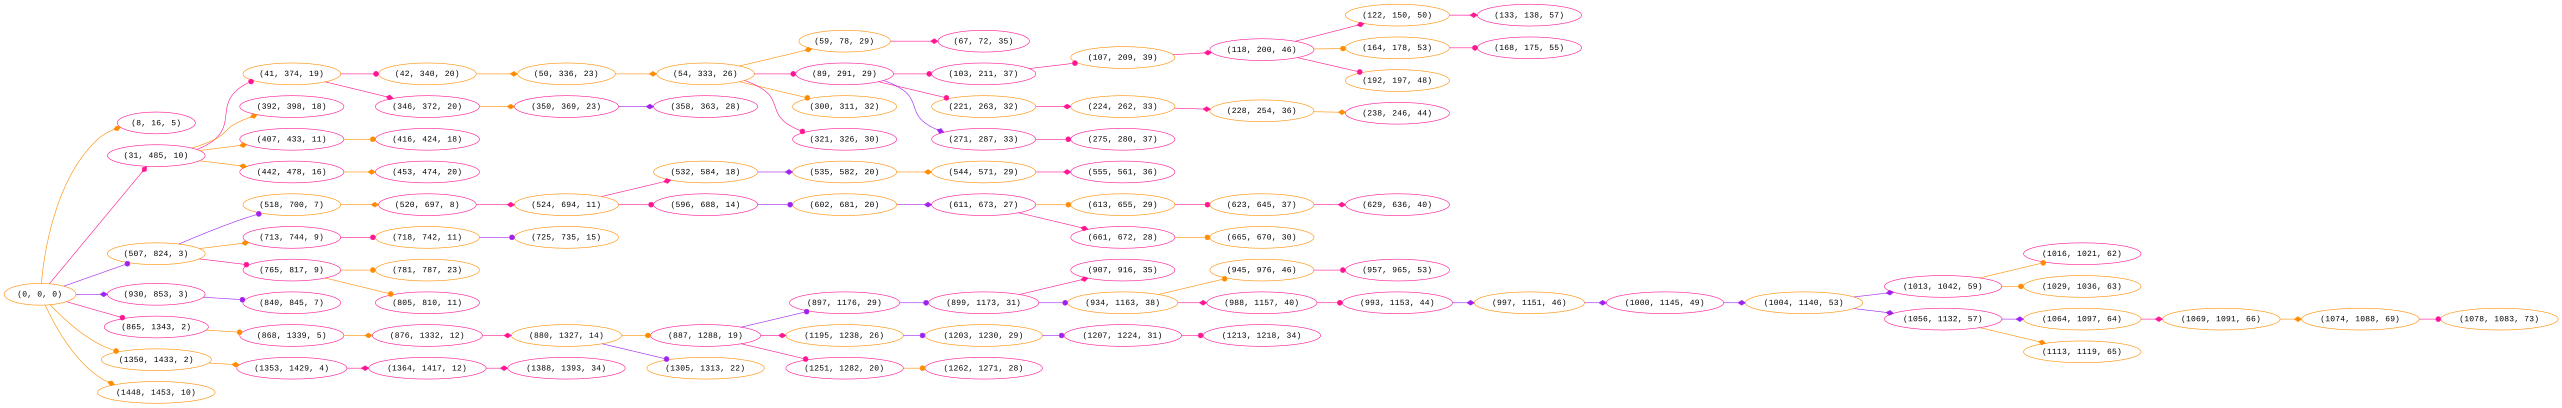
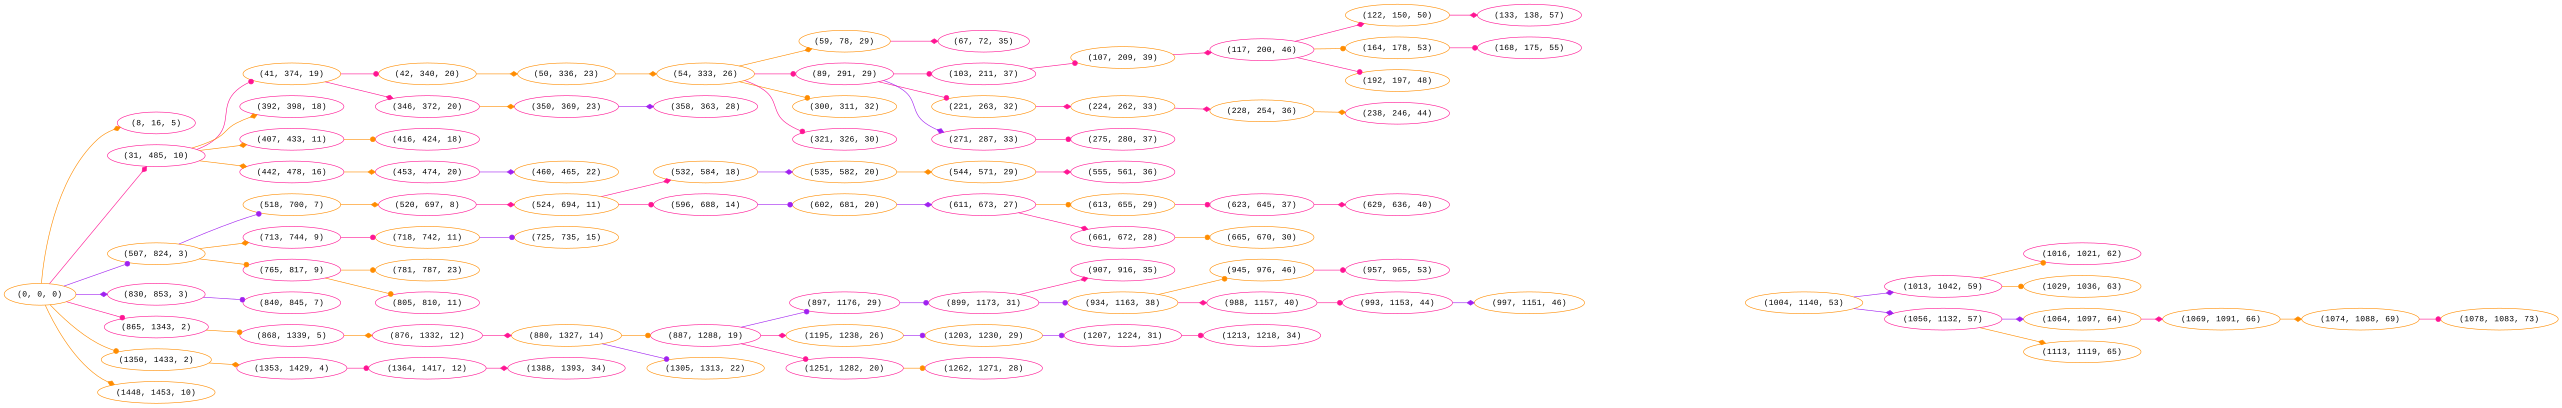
(1262, 50) -> (1262, 50)
none -> (566, 172)
(1262, 205) -> (1262, 205)
(222, 262) -> (222, 262)
(156, 294) -> (156, 294)
(1665, 303) -> none
(355, 368) -> (355, 368)
